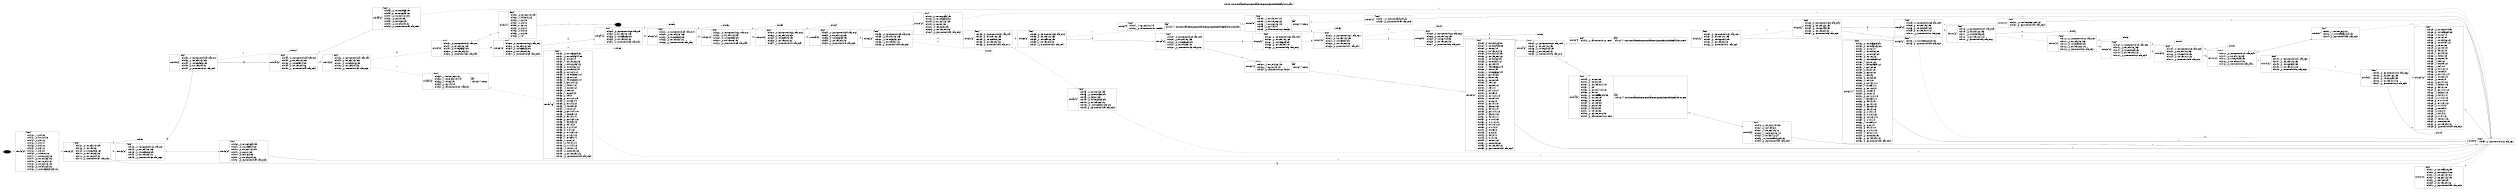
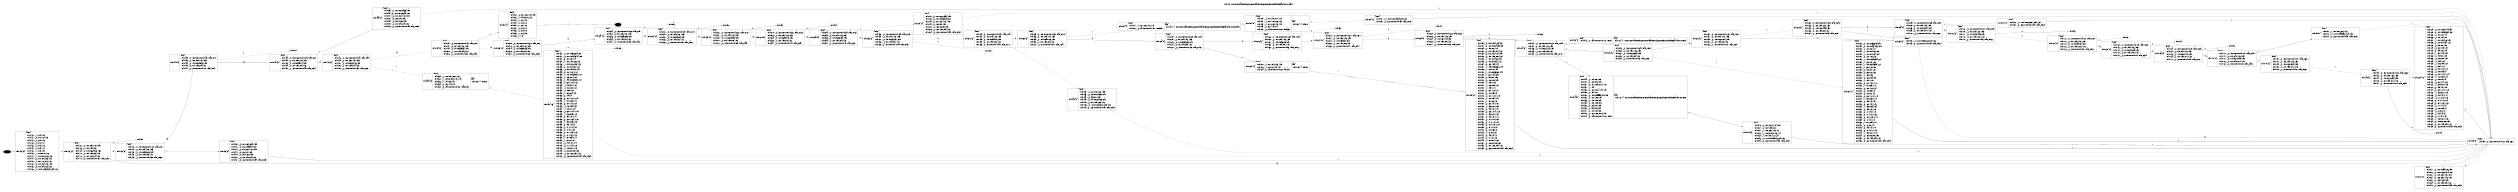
none -> (1628, 53)
